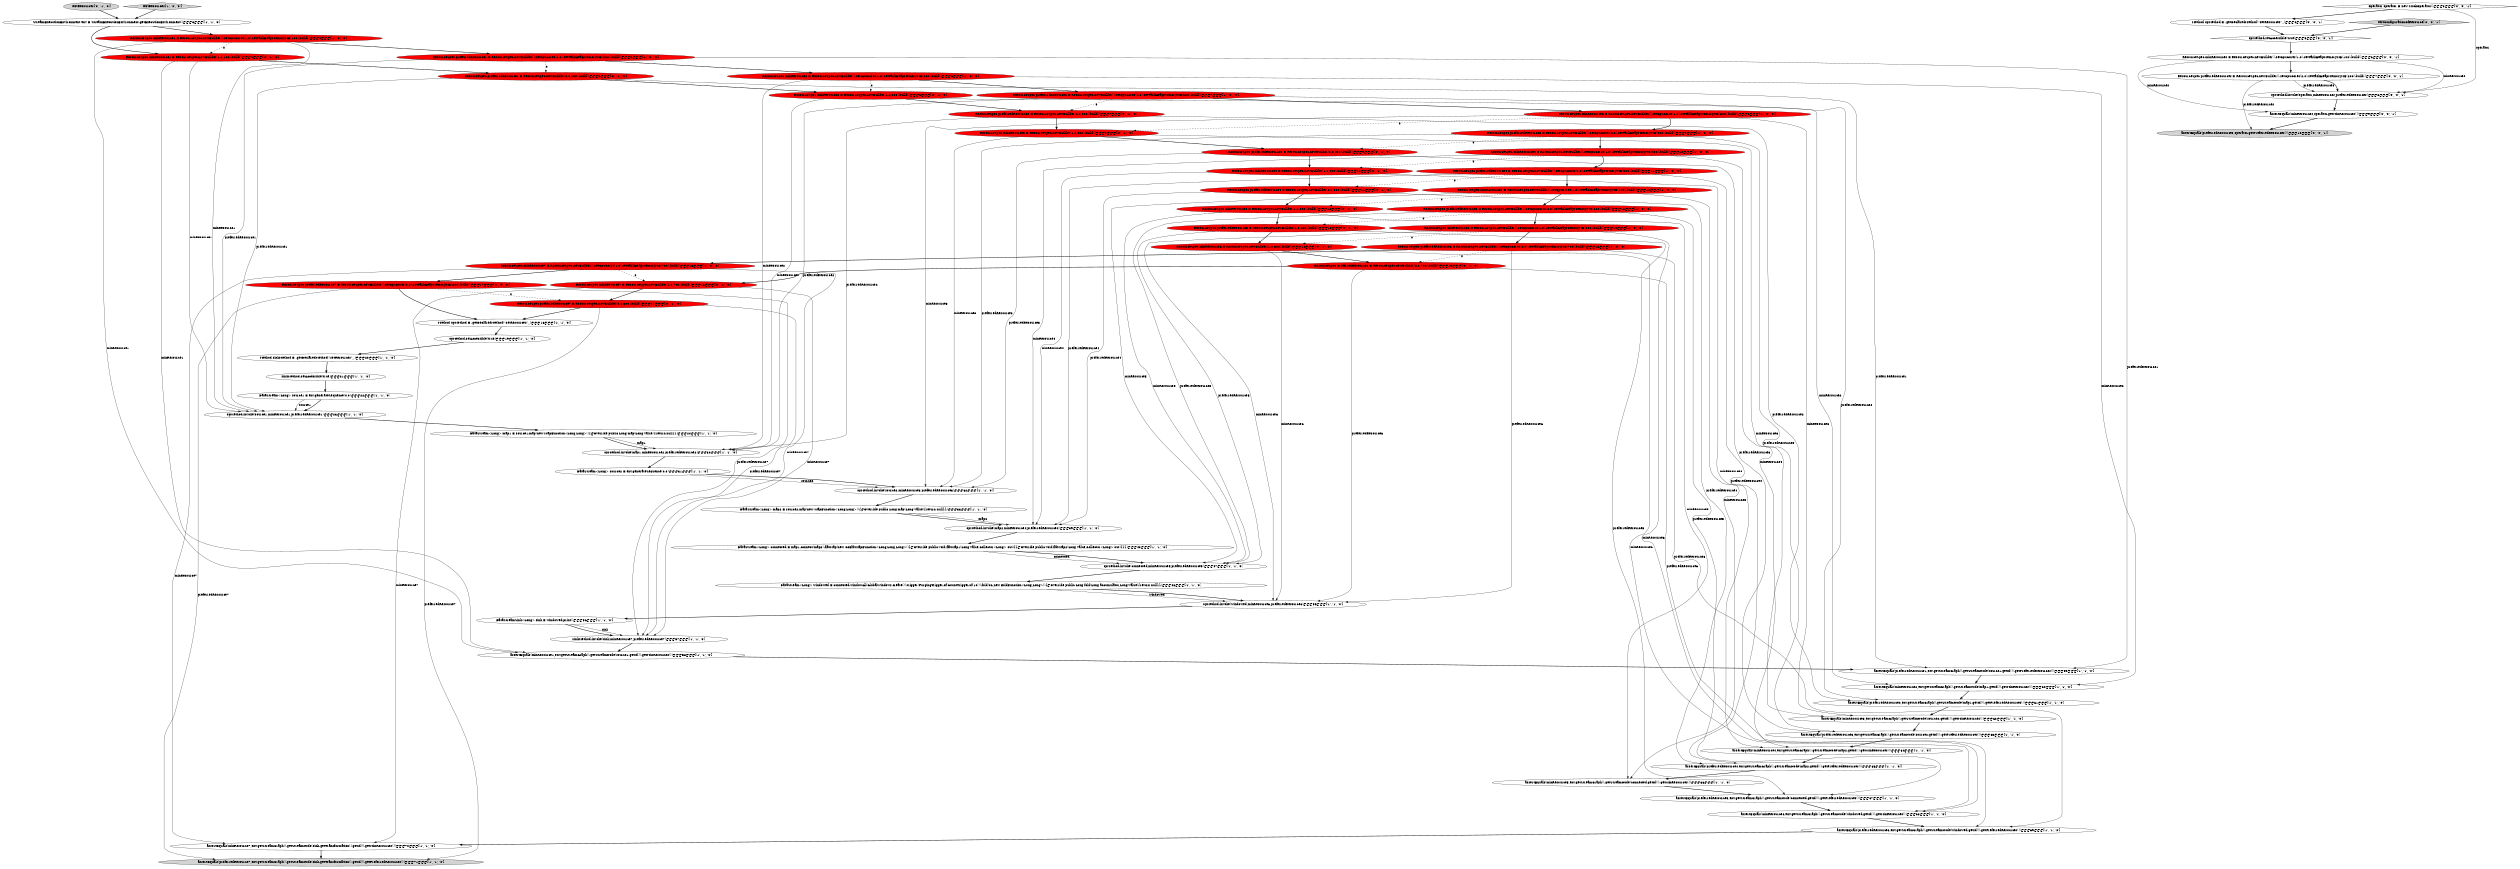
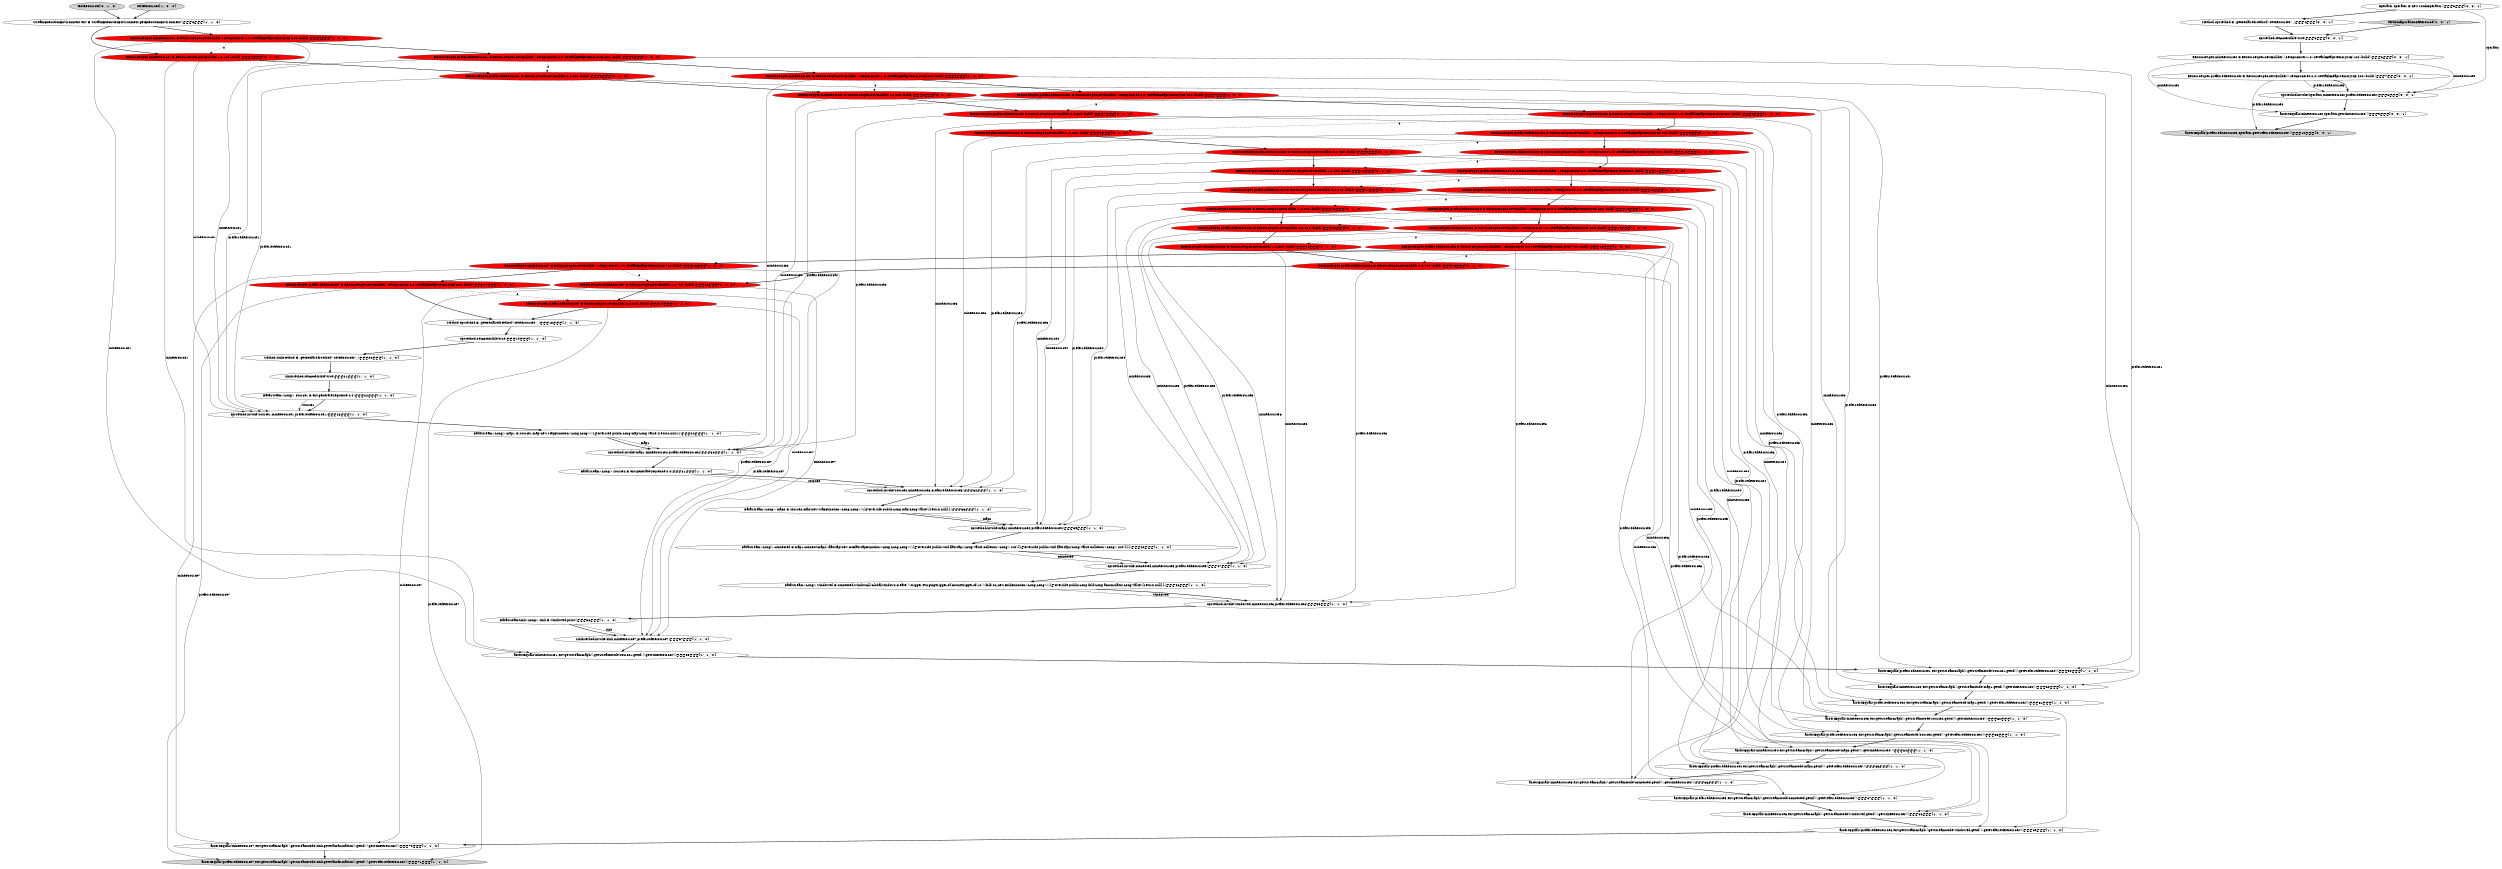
(162, 7) -> (157, 7)
(2420, 7) -> (2430, 7)
(2291, 38) -> (2301, 38)
